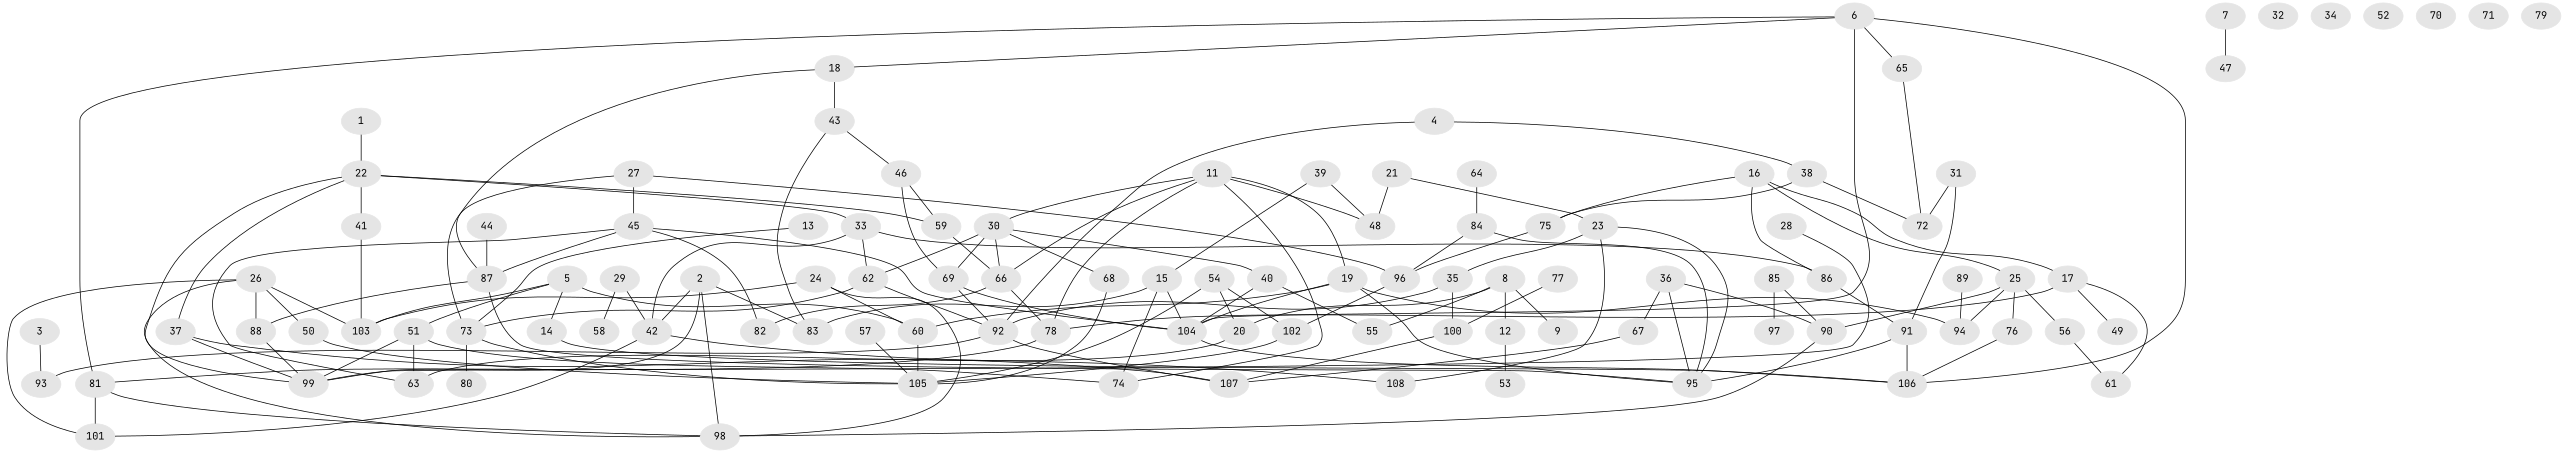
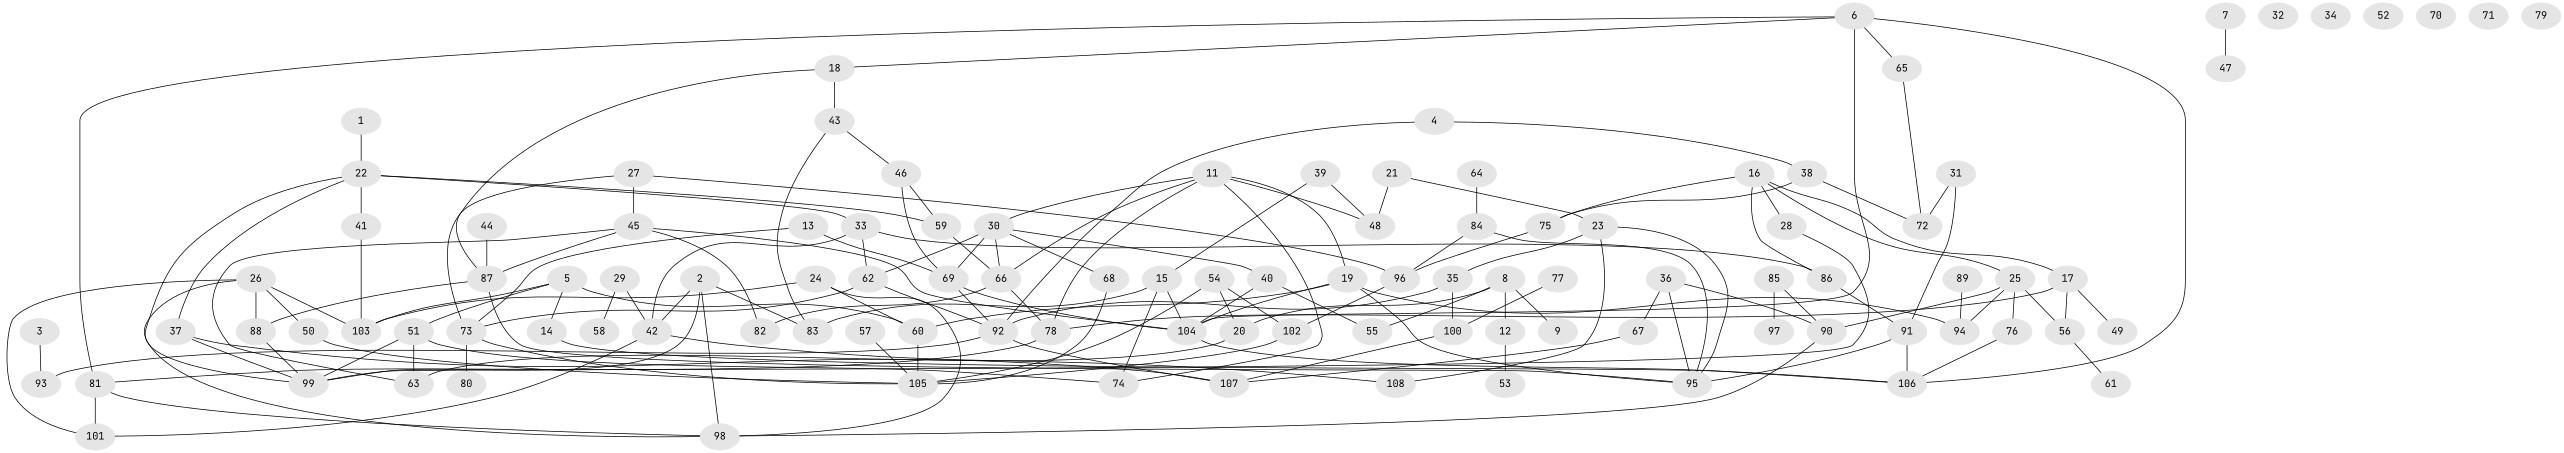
none -> (1770, 200)
none -> (878, 254)
(2142, 316) -> (2066, 305)
